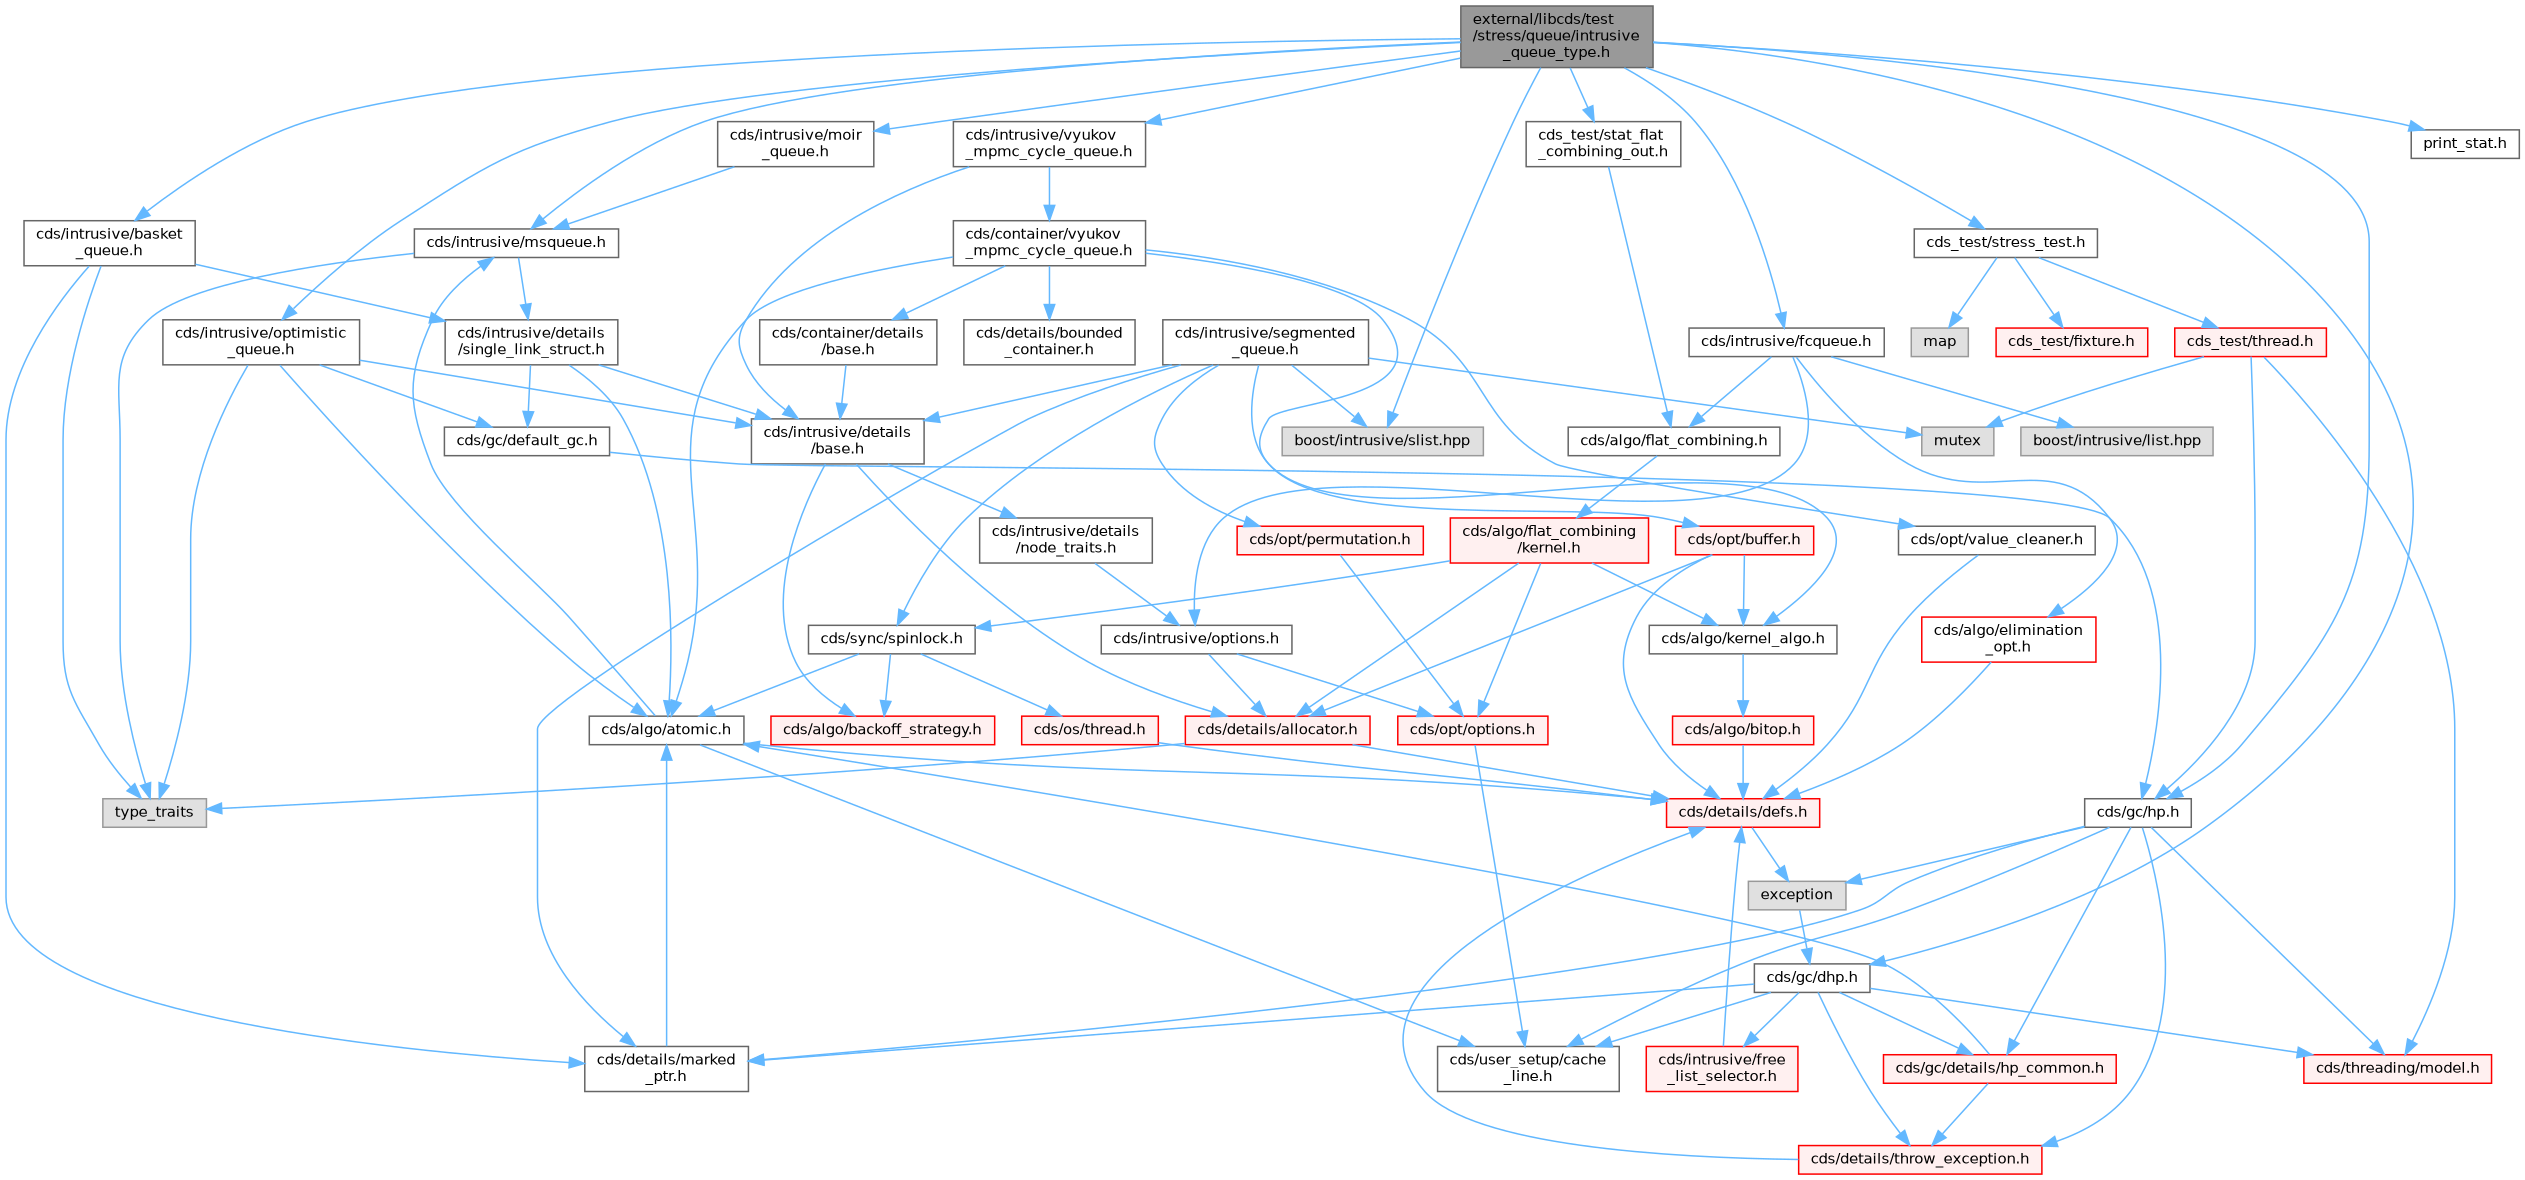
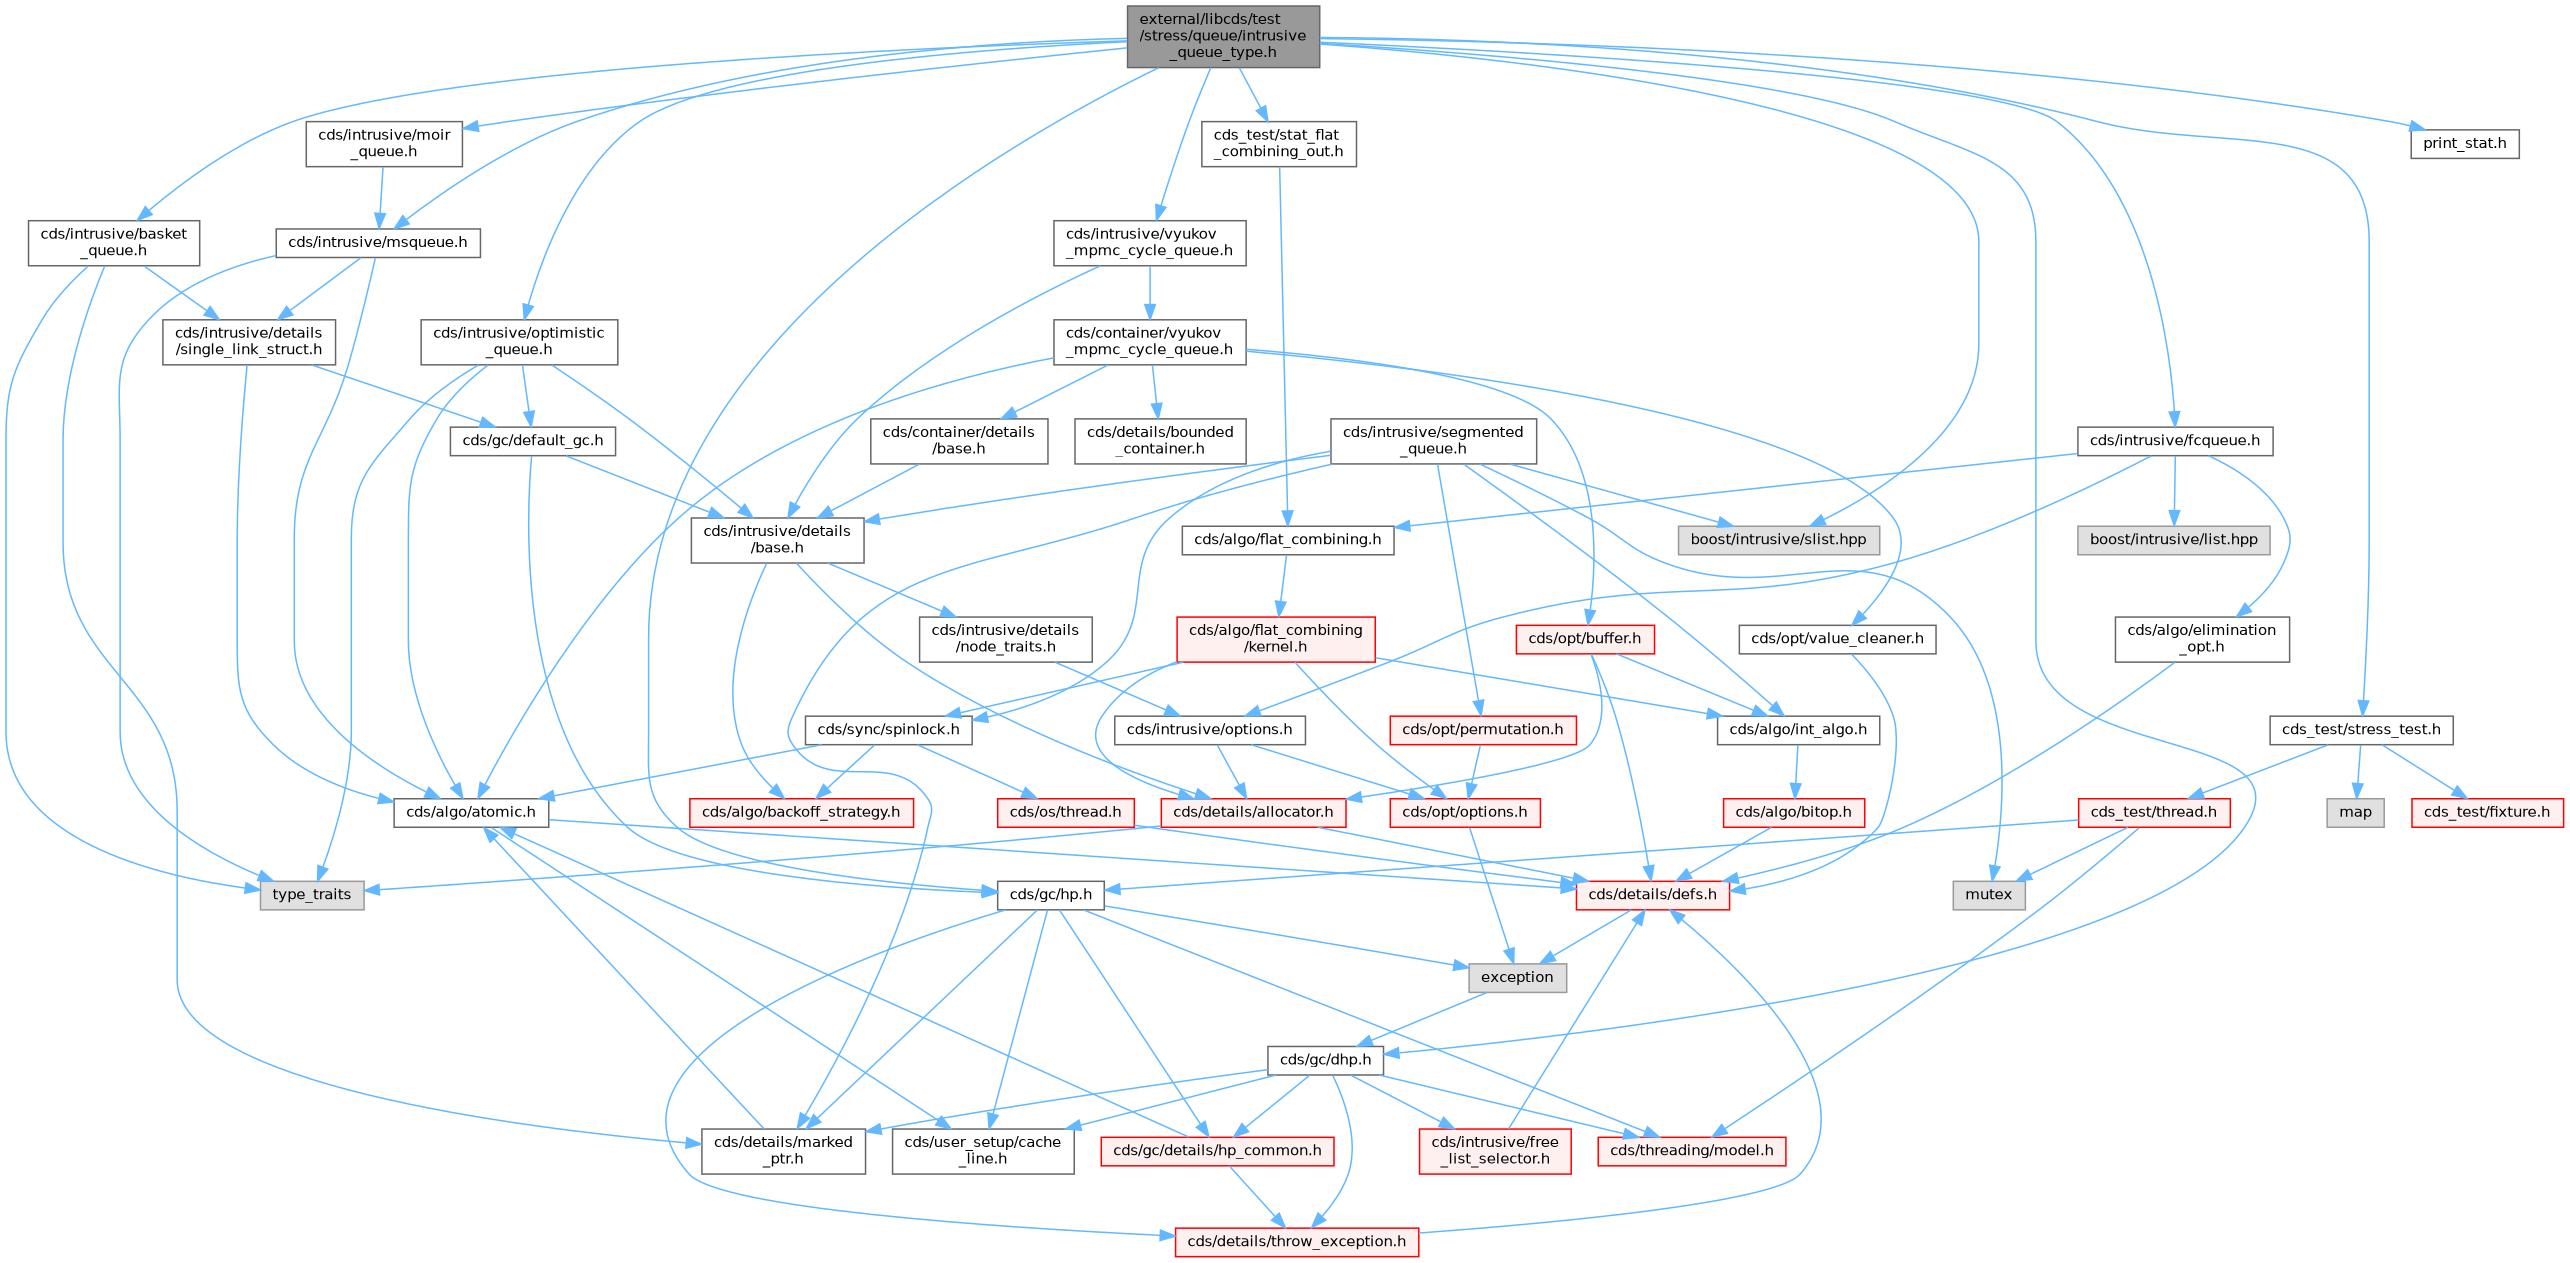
(677, 390) -> (638, 484)
(464, 511) -> (294, 548)
(1743, 640) -> (1799, 730)
(2009, 640) -> (2203, 640)
(1499, 888) -> (1491, 894)
